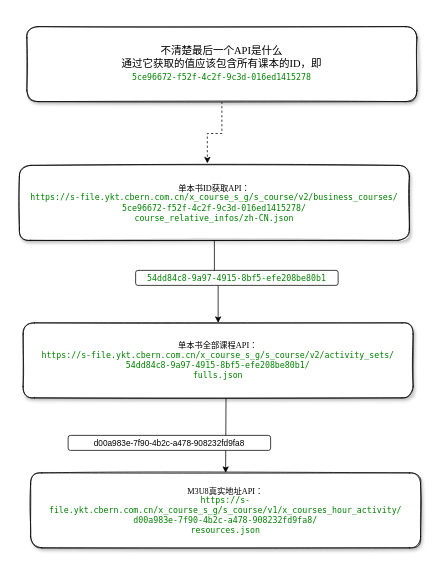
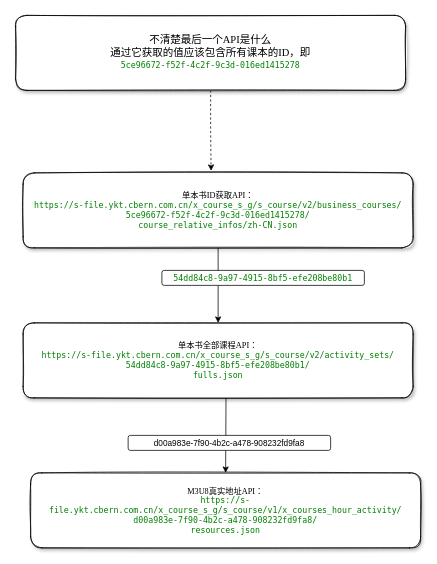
(222, 64) -> (210, 53)
(214, 203) -> (218, 210)
(237, 278) -> (263, 278)
(169, 443) -> (229, 443)
